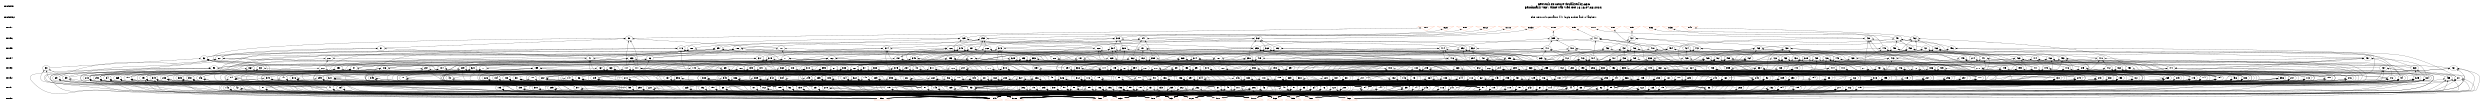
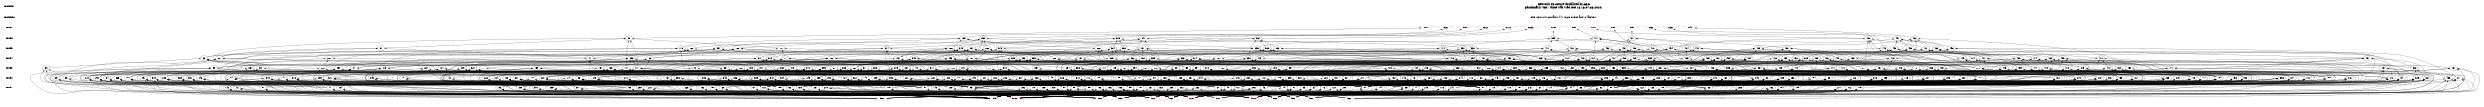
(9, 98) -> none
